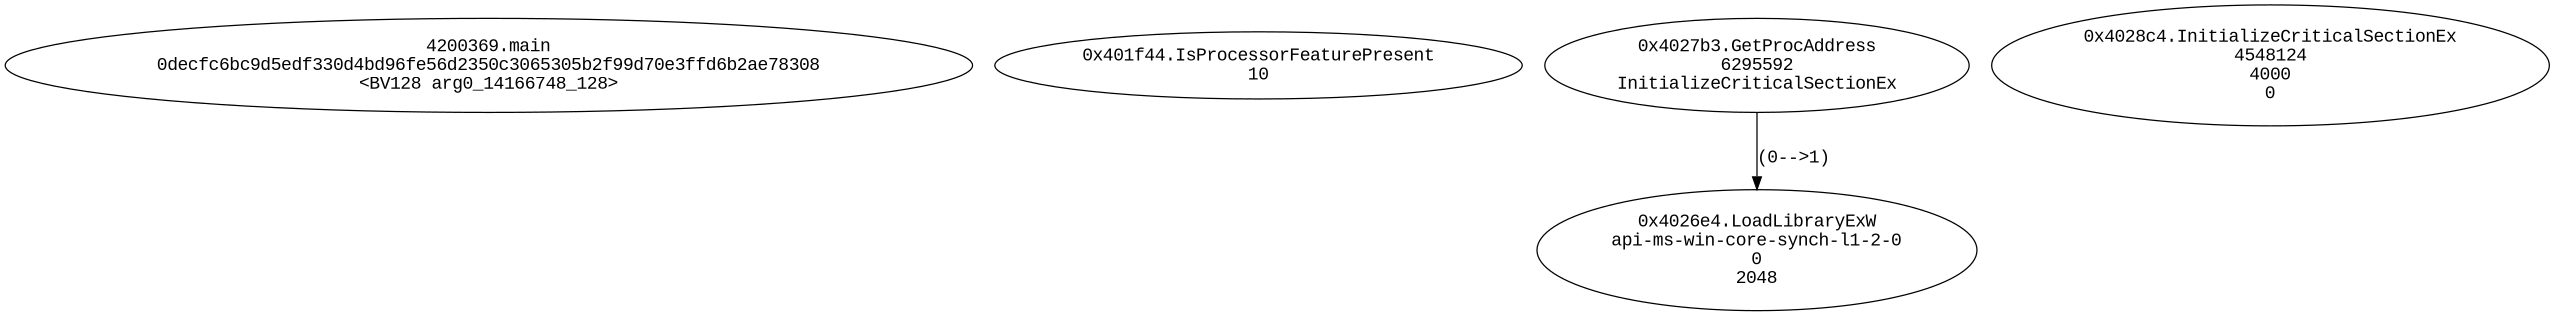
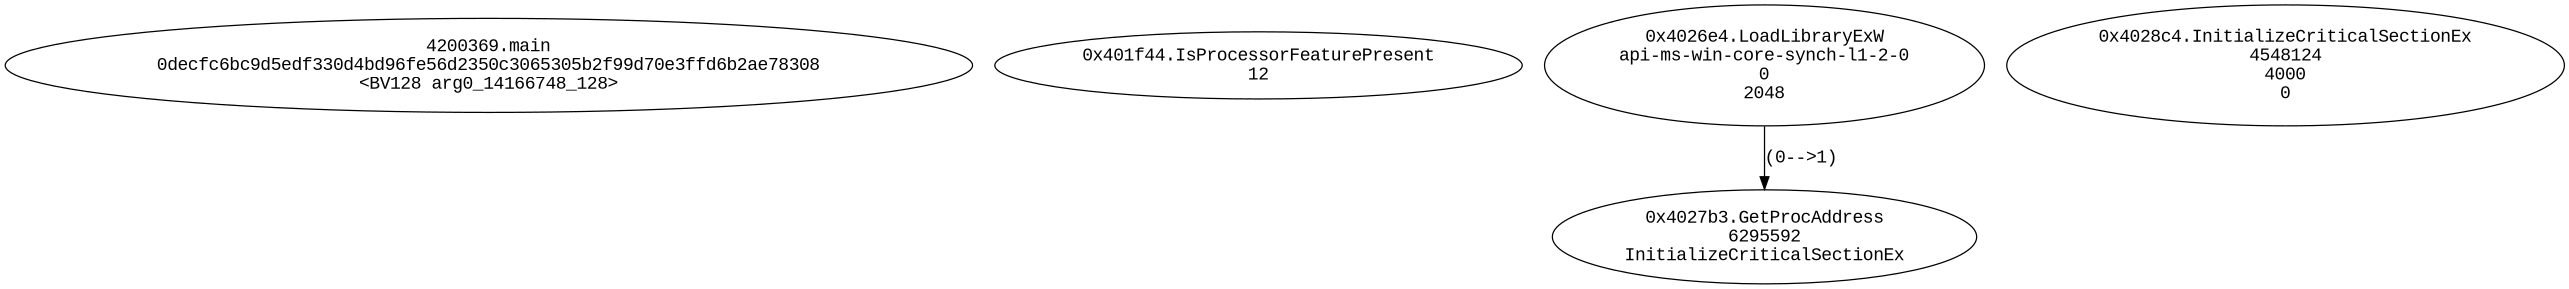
(1259, 65) -> (1259, 65)
(1757, 144) -> (1765, 151)
